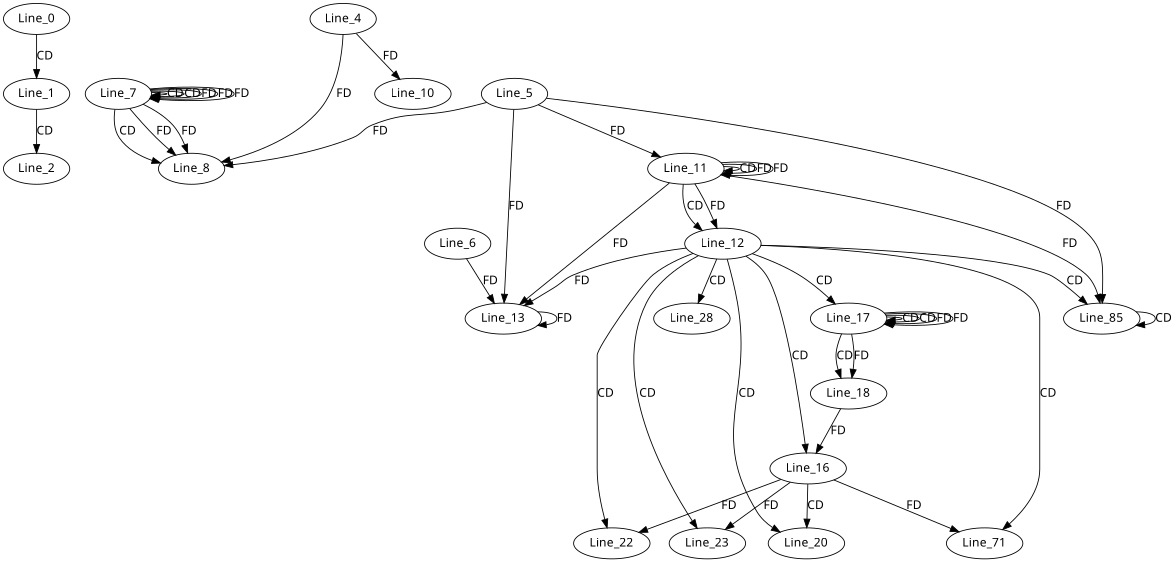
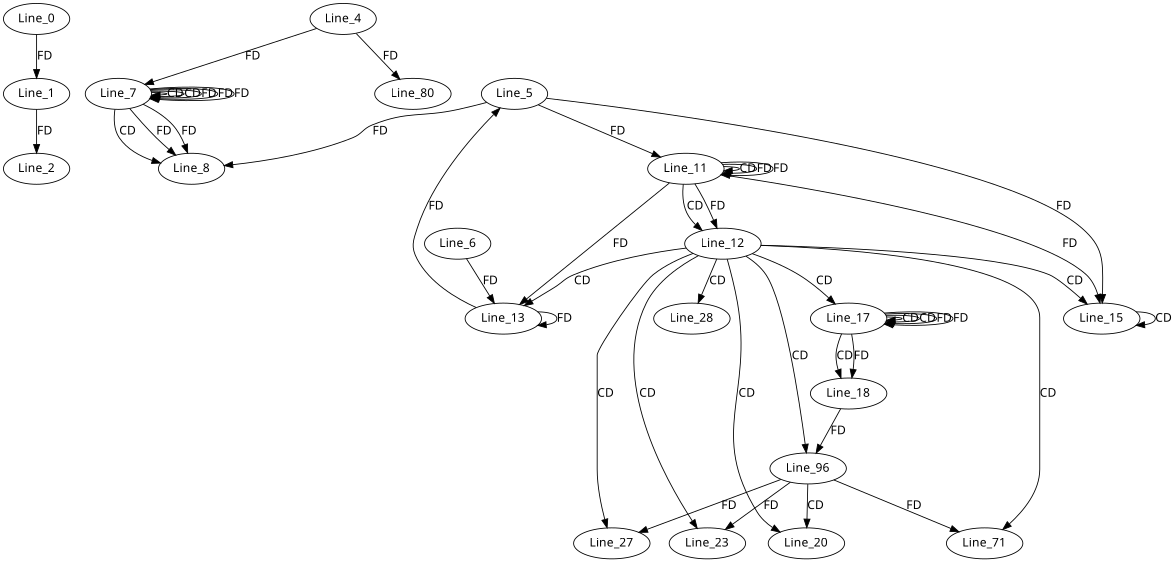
(45, 56) -> (45, 56)
(413, 94) -> (413, 94)
(311, 118) -> (235, 55)
(45, 131) -> (45, 131)
(509, 202) -> (422, 215)
(583, 281) -> (583, 281)
(1102, 319) -> (1102, 319)
(808, 468) -> (808, 468)
(612, 543) -> (612, 543)
